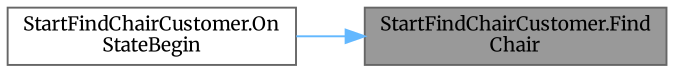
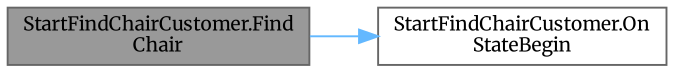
(321, 36) -> (334, 36)
